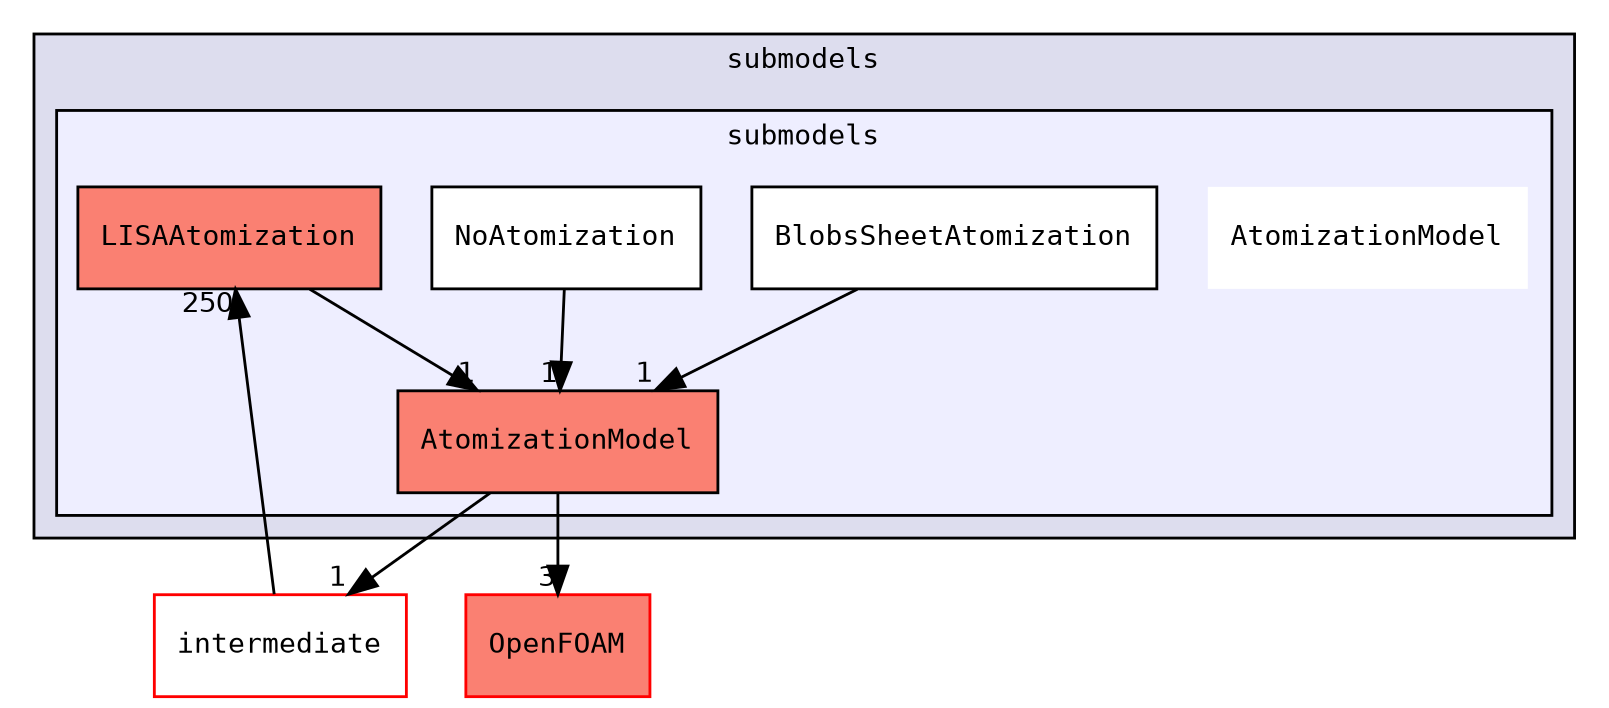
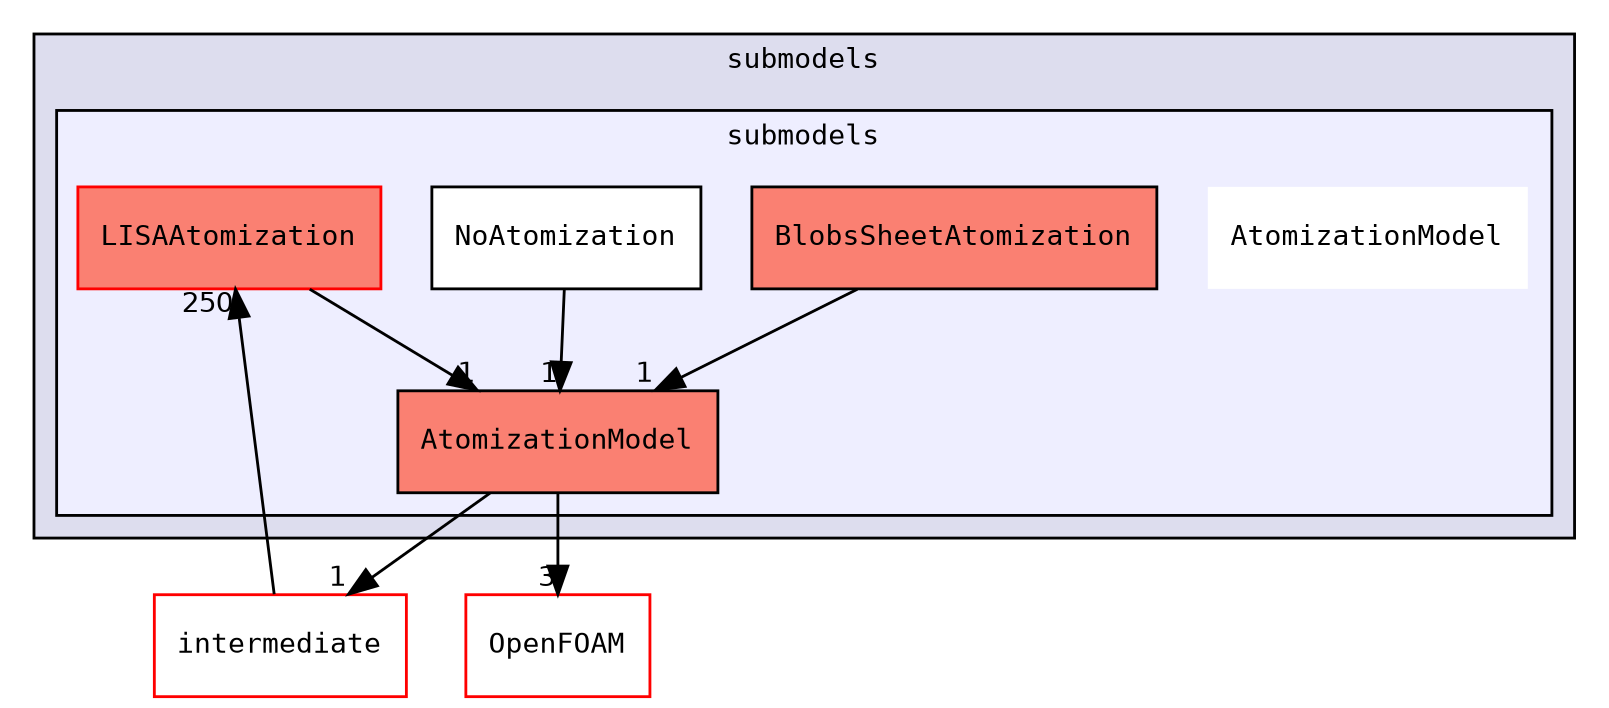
(229, 238) -> (229, 238)
(954, 238) -> (954, 238)
(558, 646) -> (558, 646)
